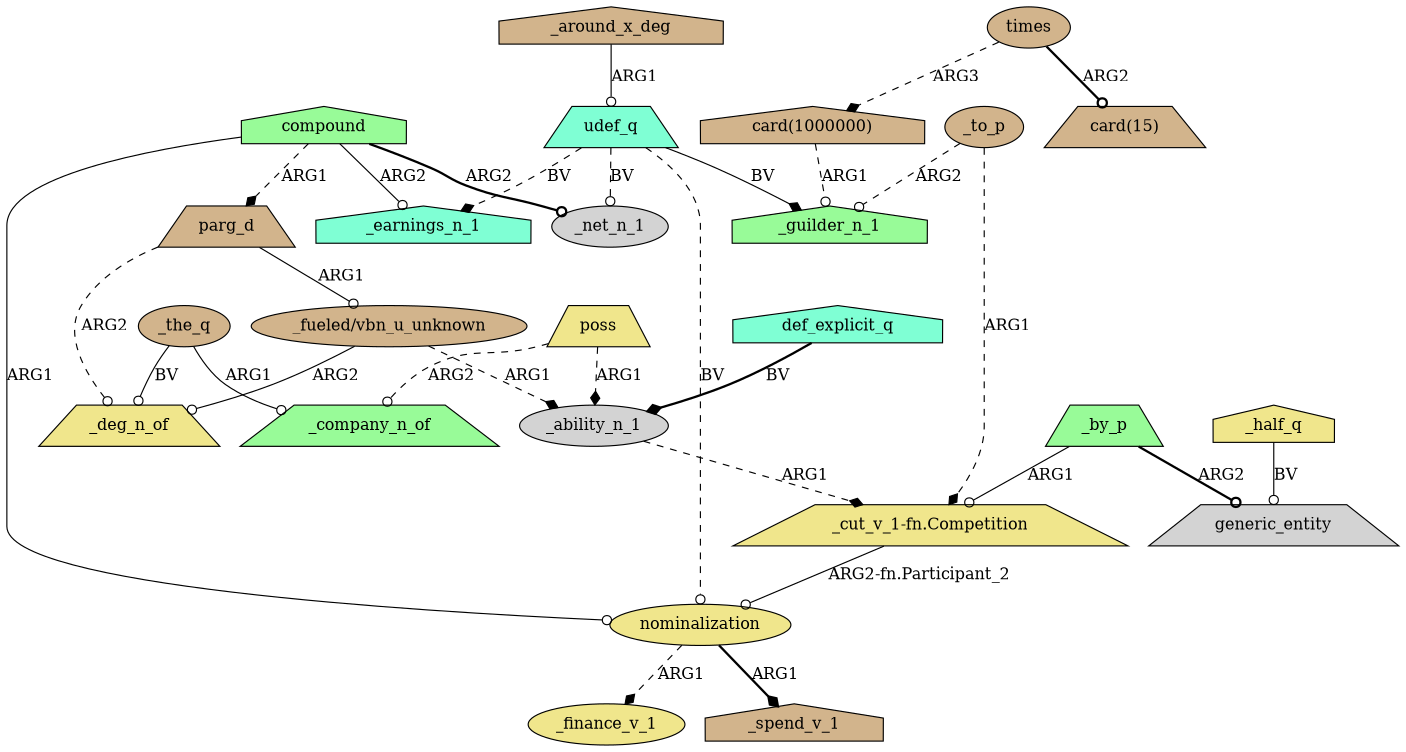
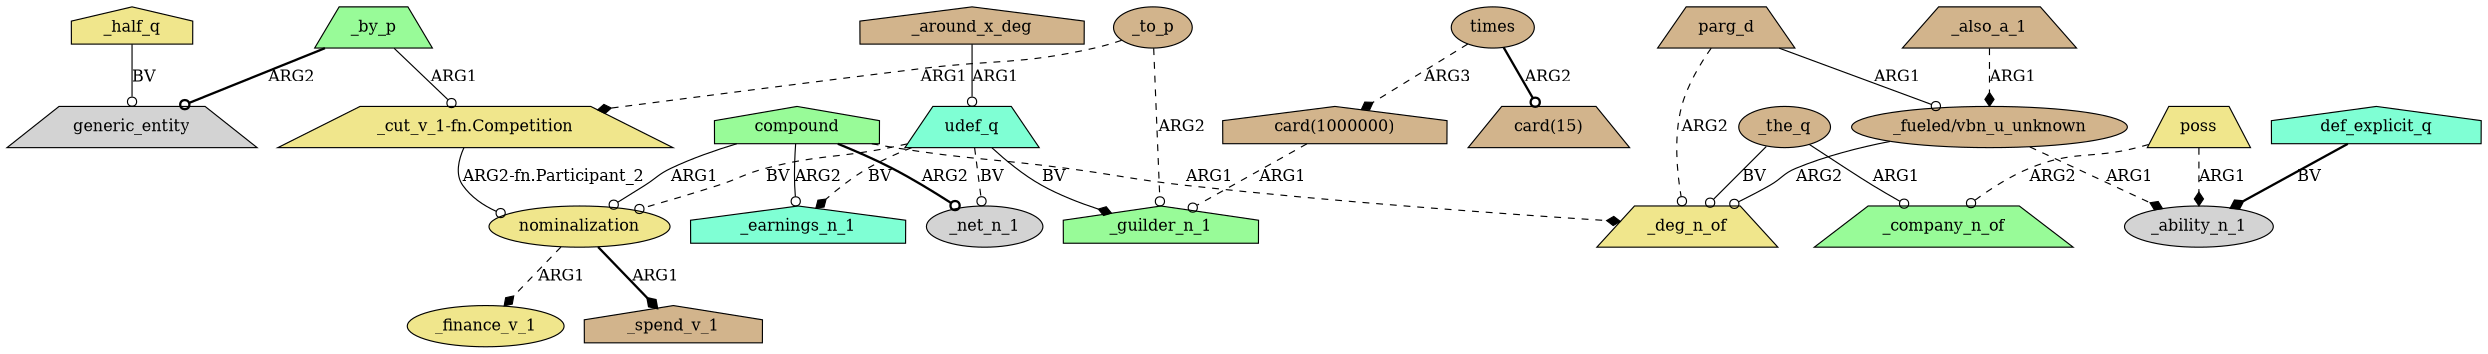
none -> (1990, 27)
(282, 170) -> (1238, 191)
(747, 471) -> none
